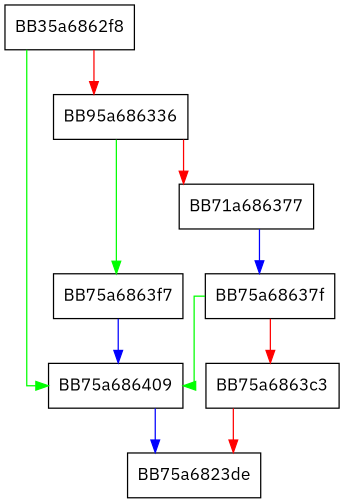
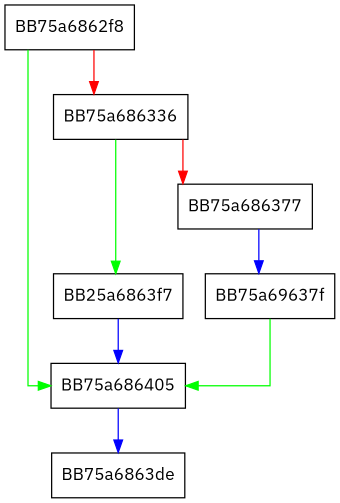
(70, 27) -> (70, 27)
(121, 117) -> (121, 117)
(246, 207) -> (245, 207)
(118, 296) -> (118, 296)
(270, 296) -> (270, 296)
(116, 386) -> (118, 386)
(273, 386) -> none
(194, 475) -> (118, 475)
